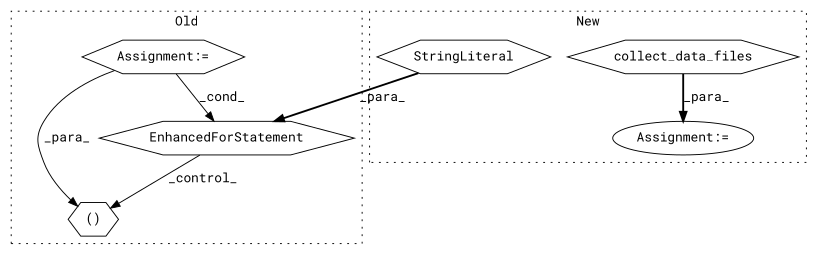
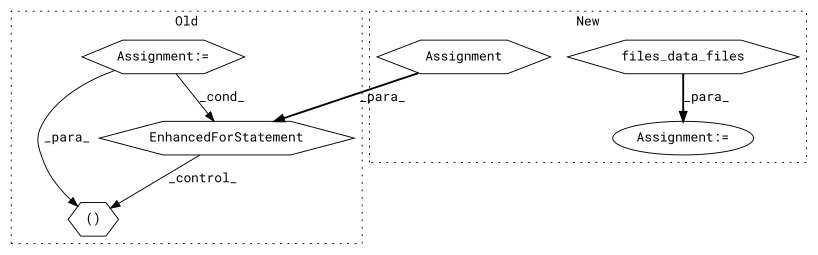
(464, 57) -> (464, 57)
(683, 57) -> (683, 57)
